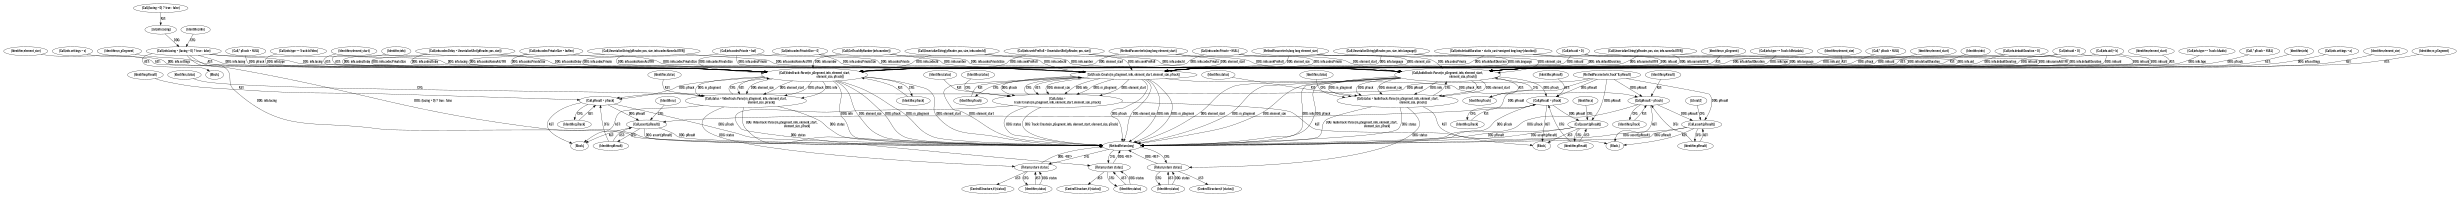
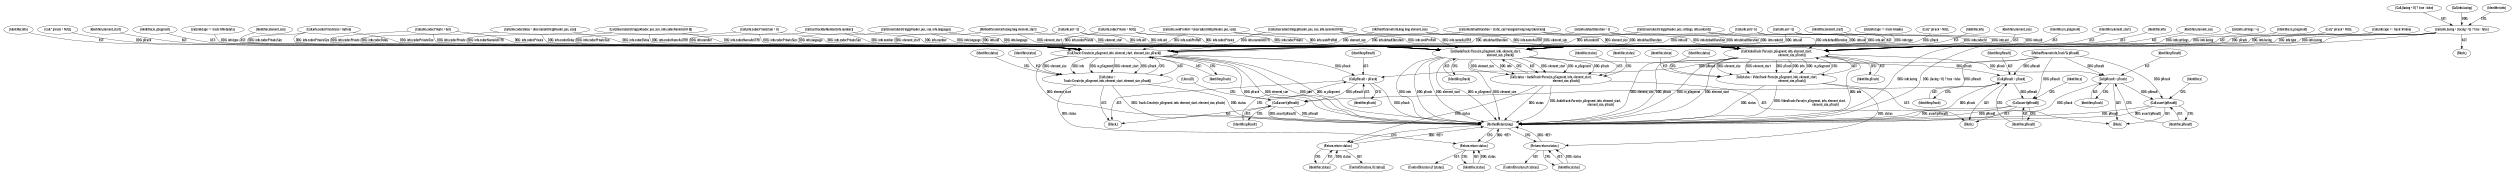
(161, 18) -> (2437, 18)
(952, 51) -> (1674, 30)
(2338, 51) -> none
